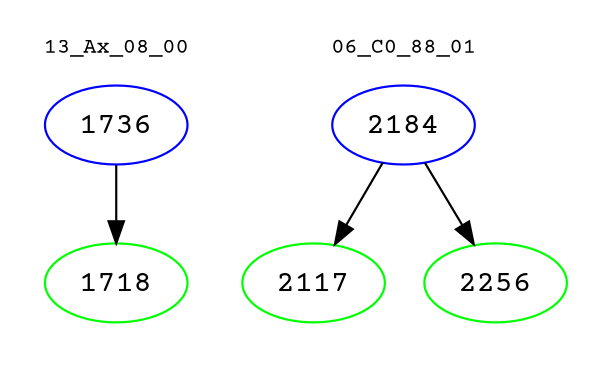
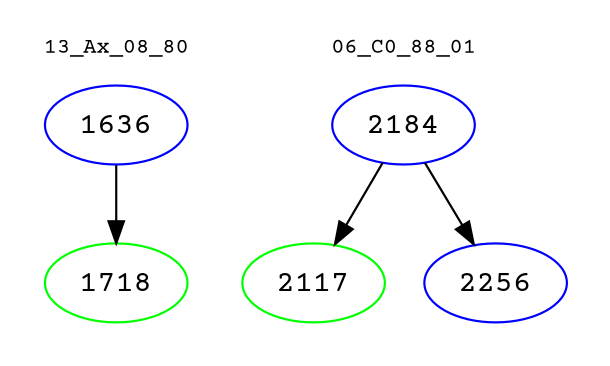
(117, 47) -> (117, 47)
(116, 125) -> (116, 125)
(496, 283) -> (496, 283)
